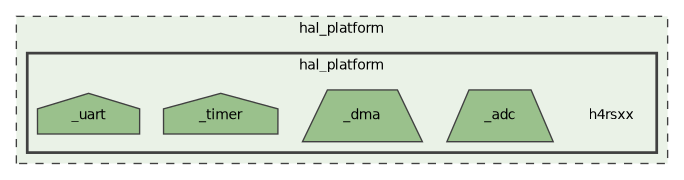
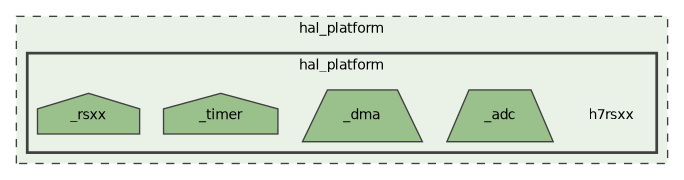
(89, 116) -> (89, 116)
(612, 116) -> (612, 116)
